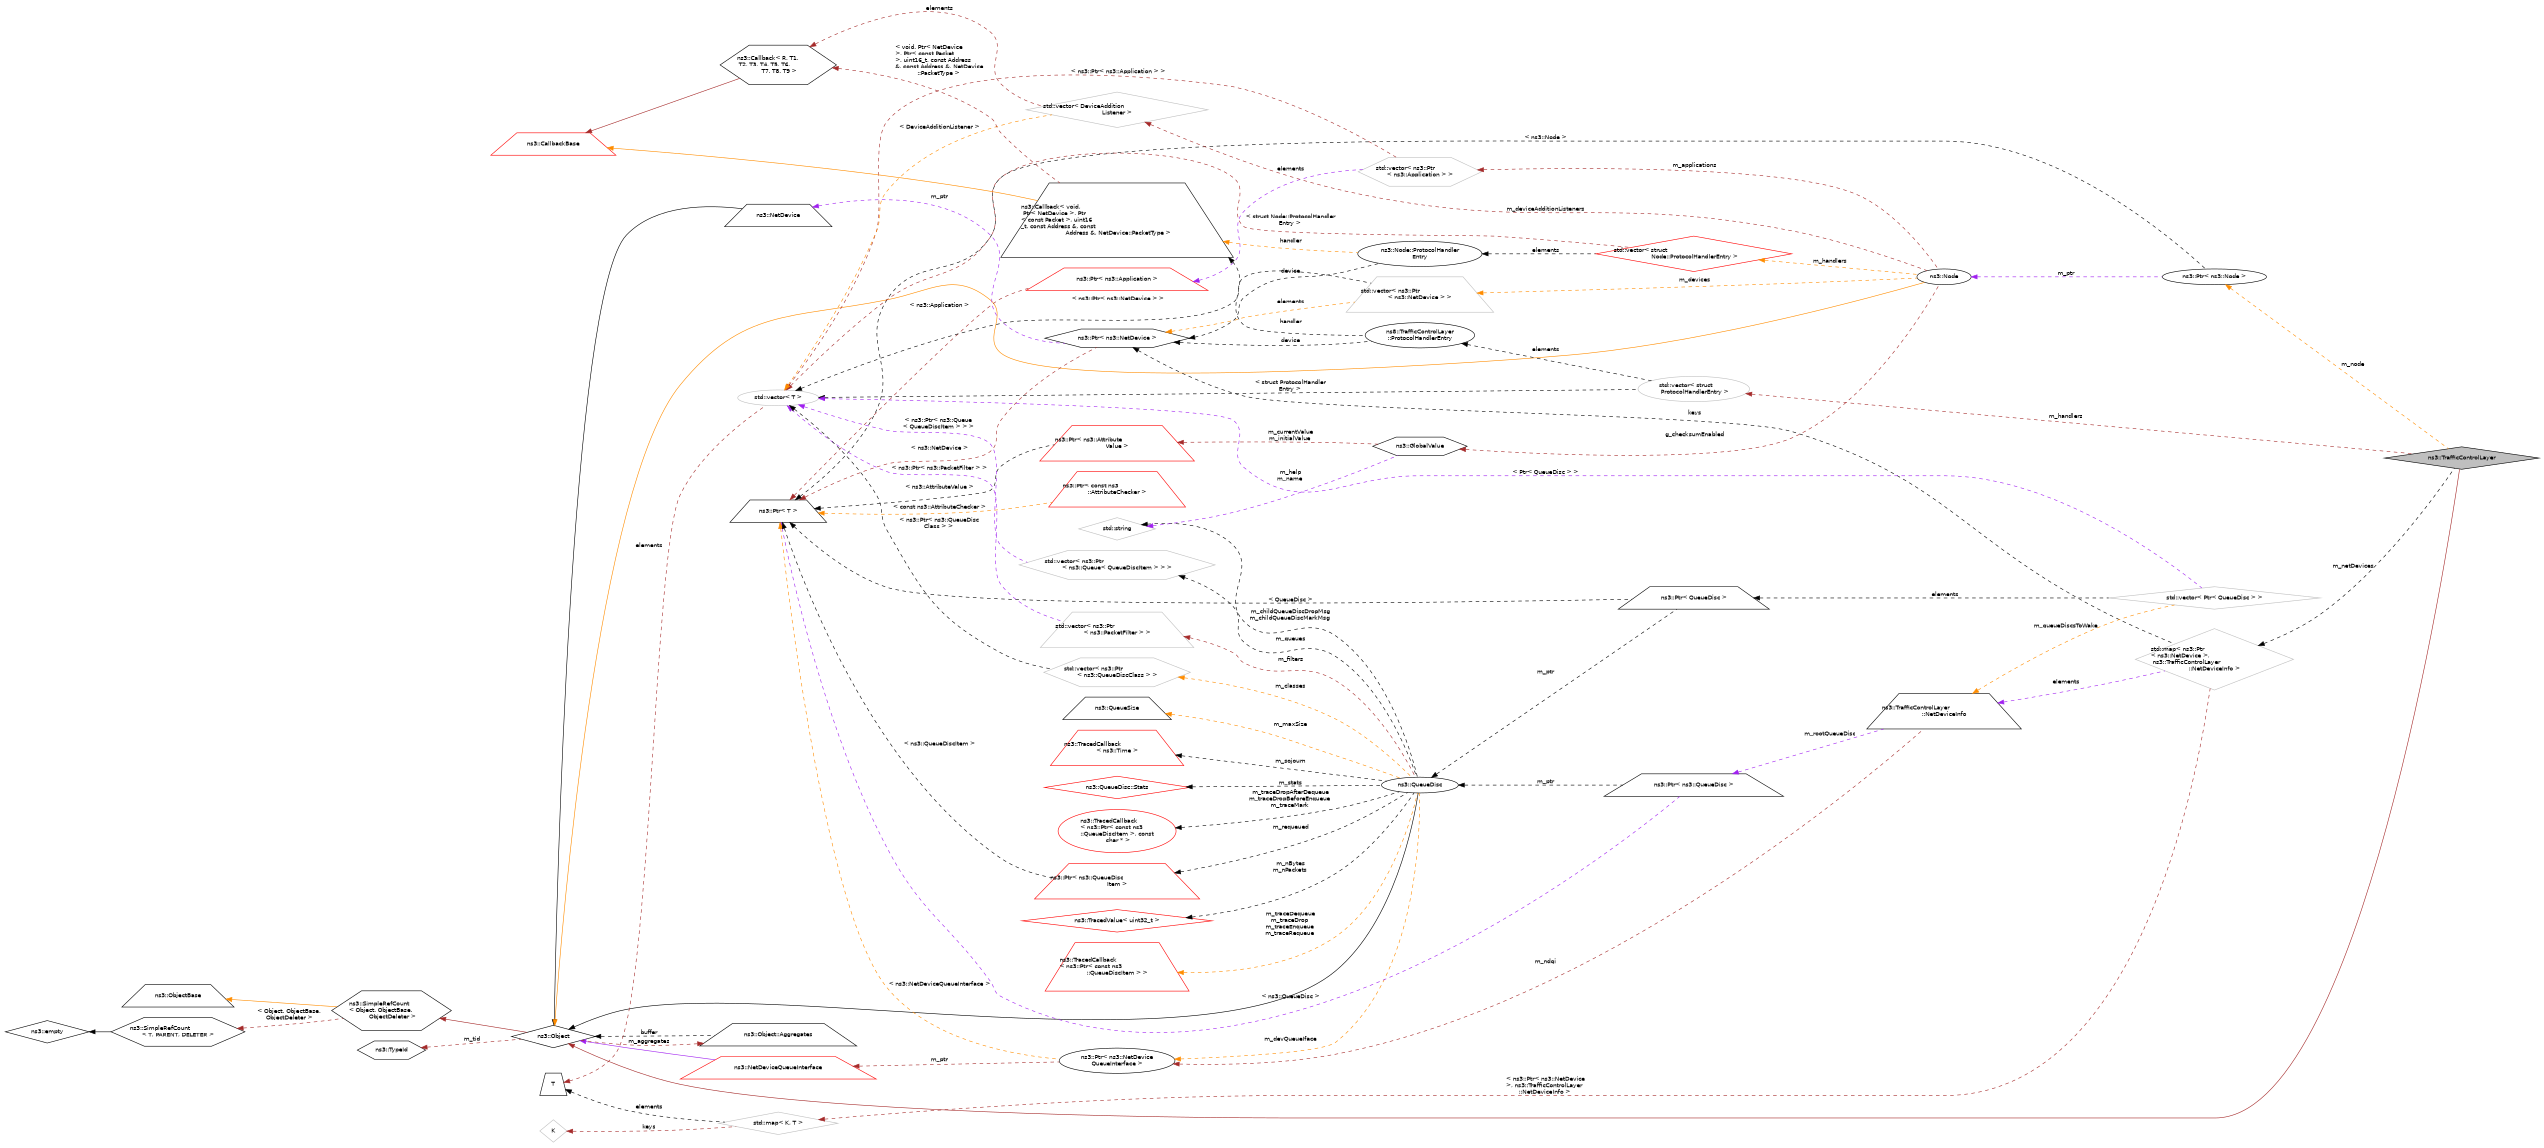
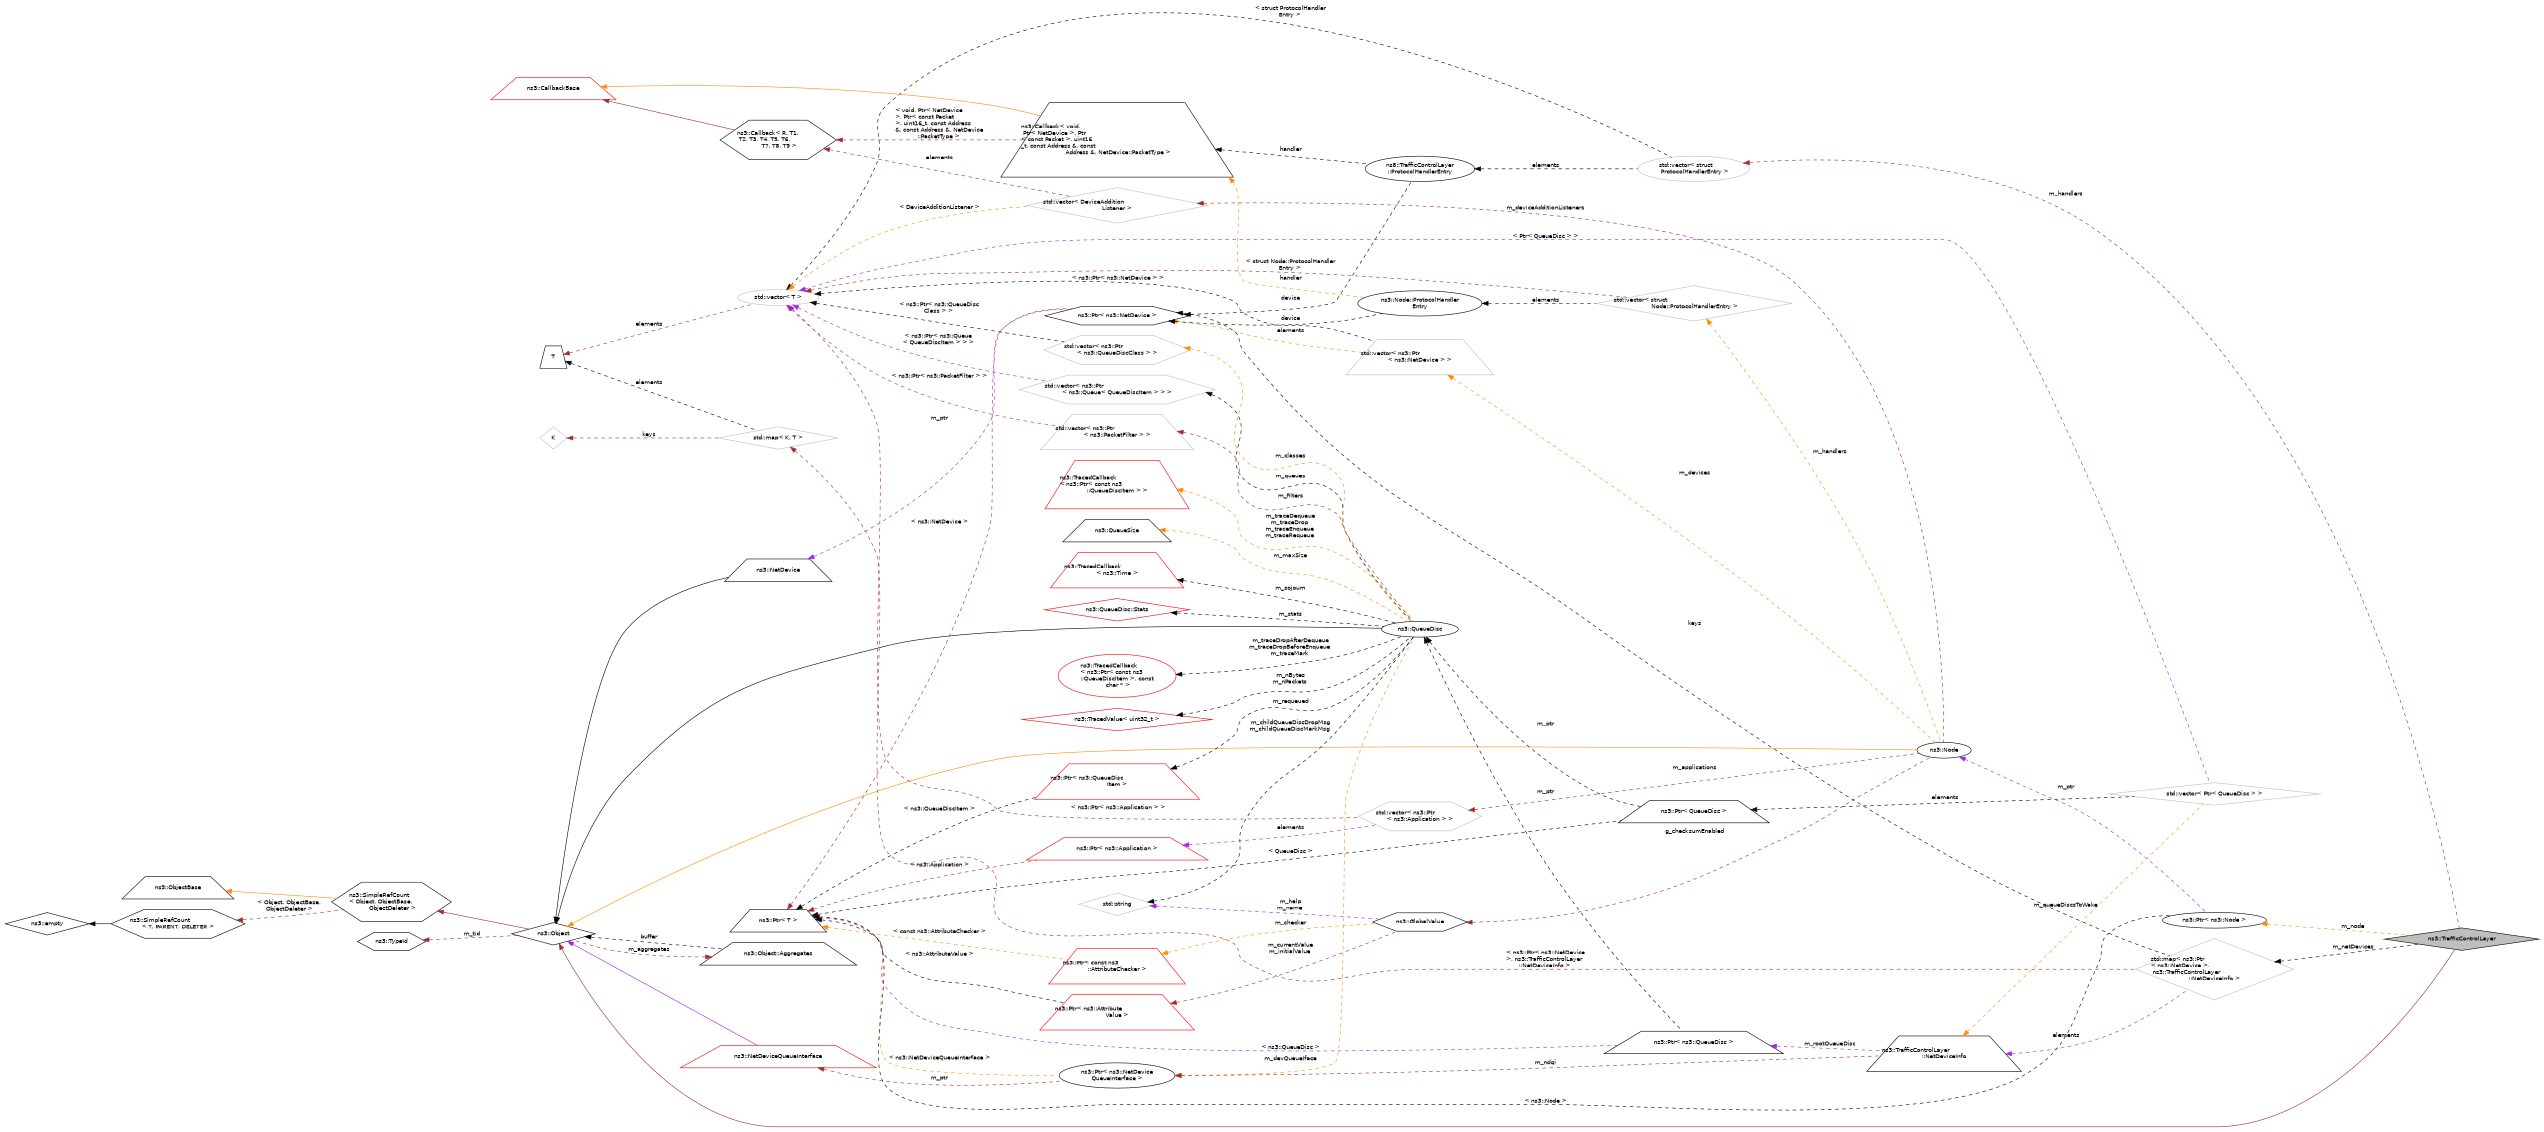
(1694, 254) -> (1694, 303)
none -> (1271, 932)
